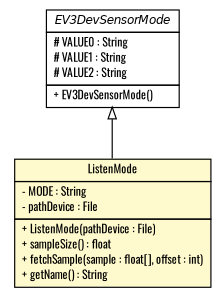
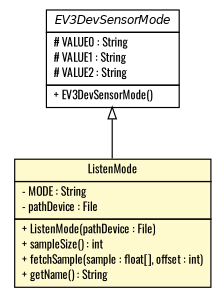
(67, 245) -> (63, 245)
